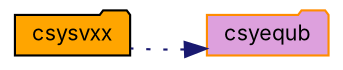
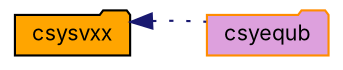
(158, 49) -> (179, 21)
